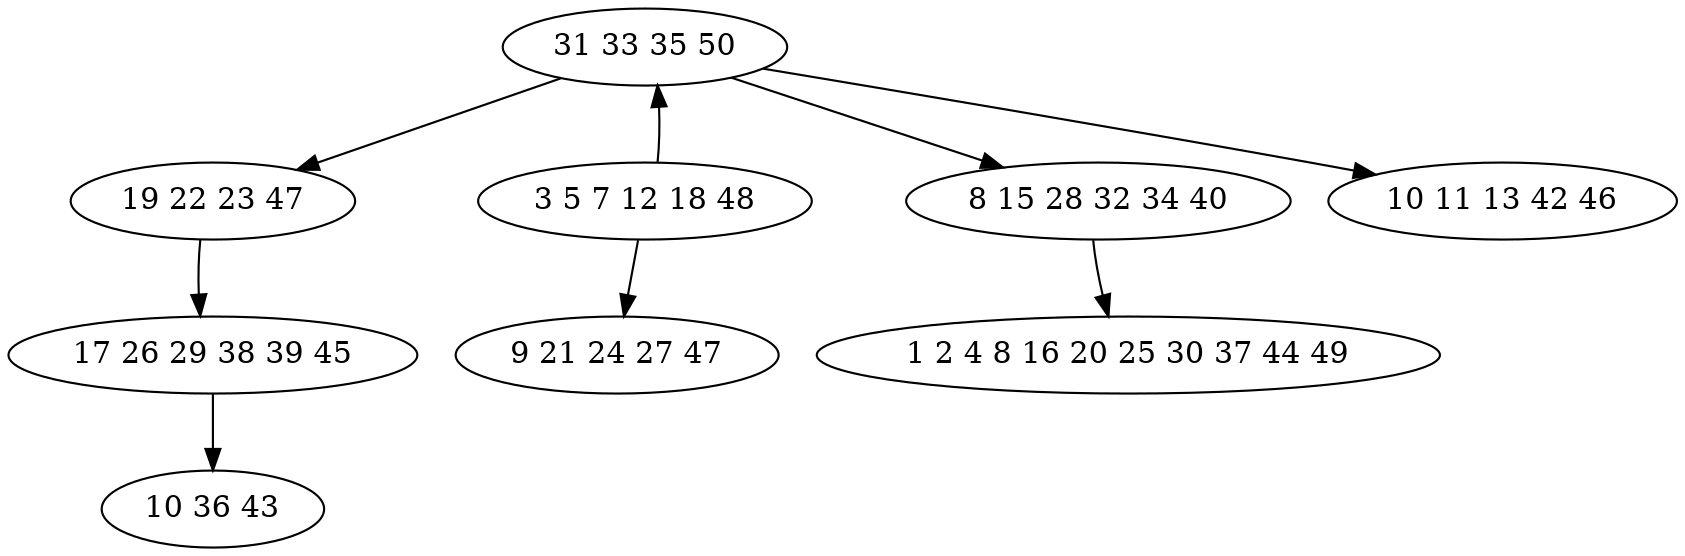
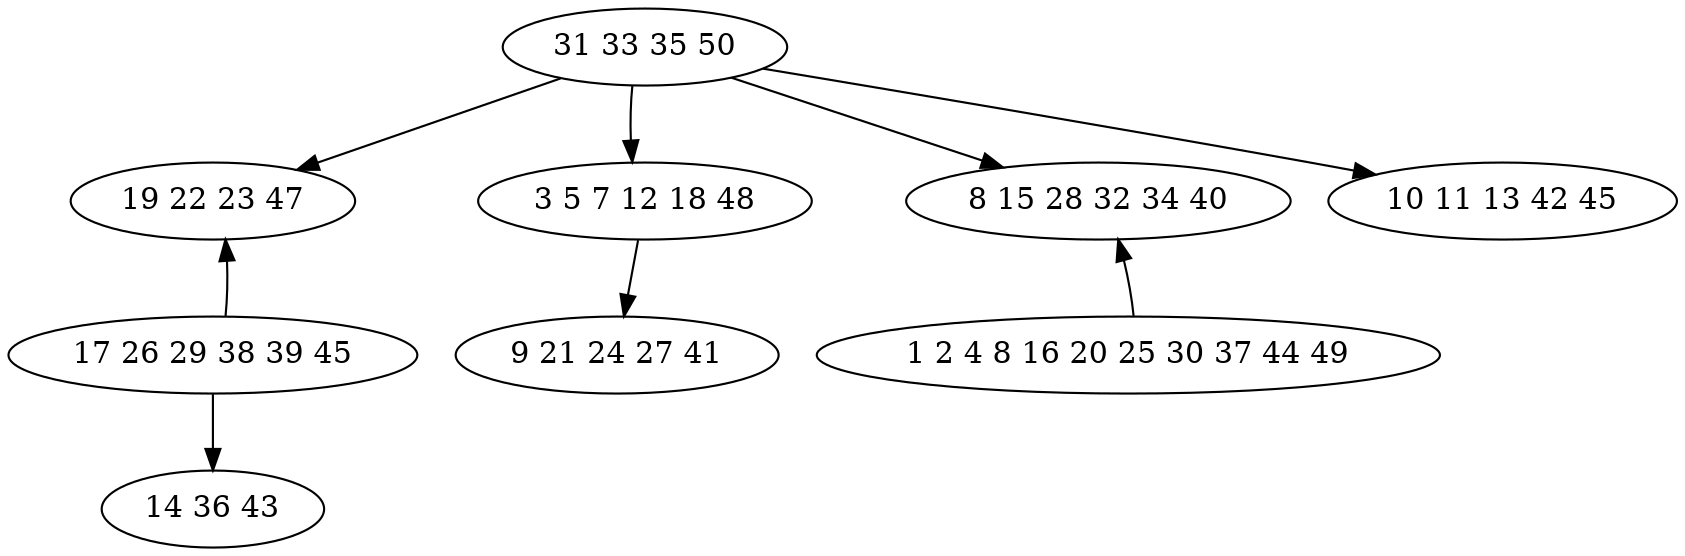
(659, 134) -> (631, 113)
(1503, 201) -> (1503, 201)
(199, 267) -> (227, 288)
(1097, 268) -> (1130, 288)
(617, 355) -> (617, 355)
(213, 509) -> (213, 509)
